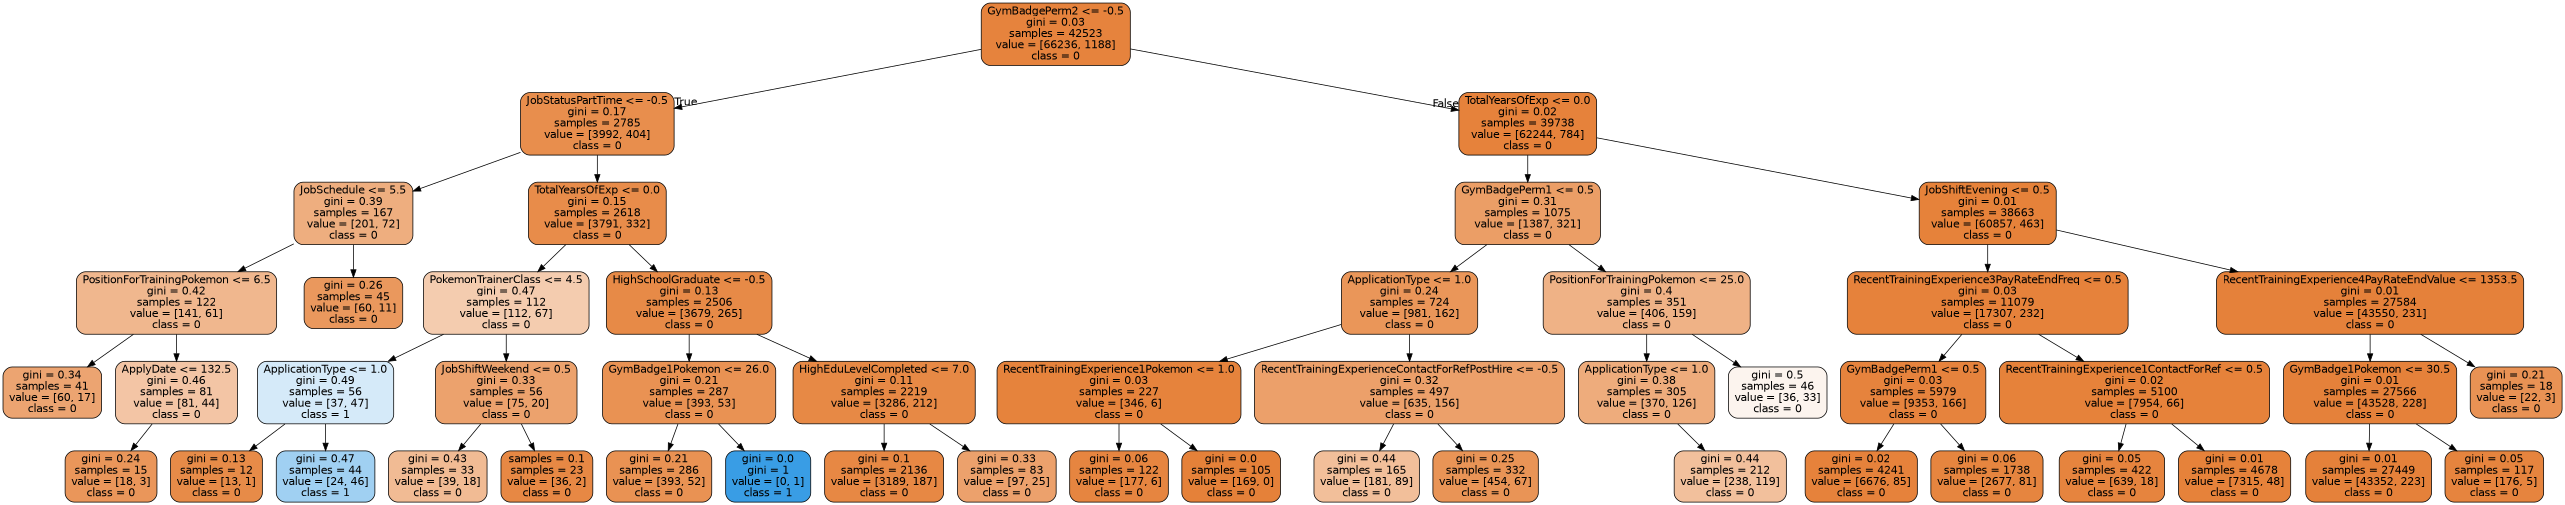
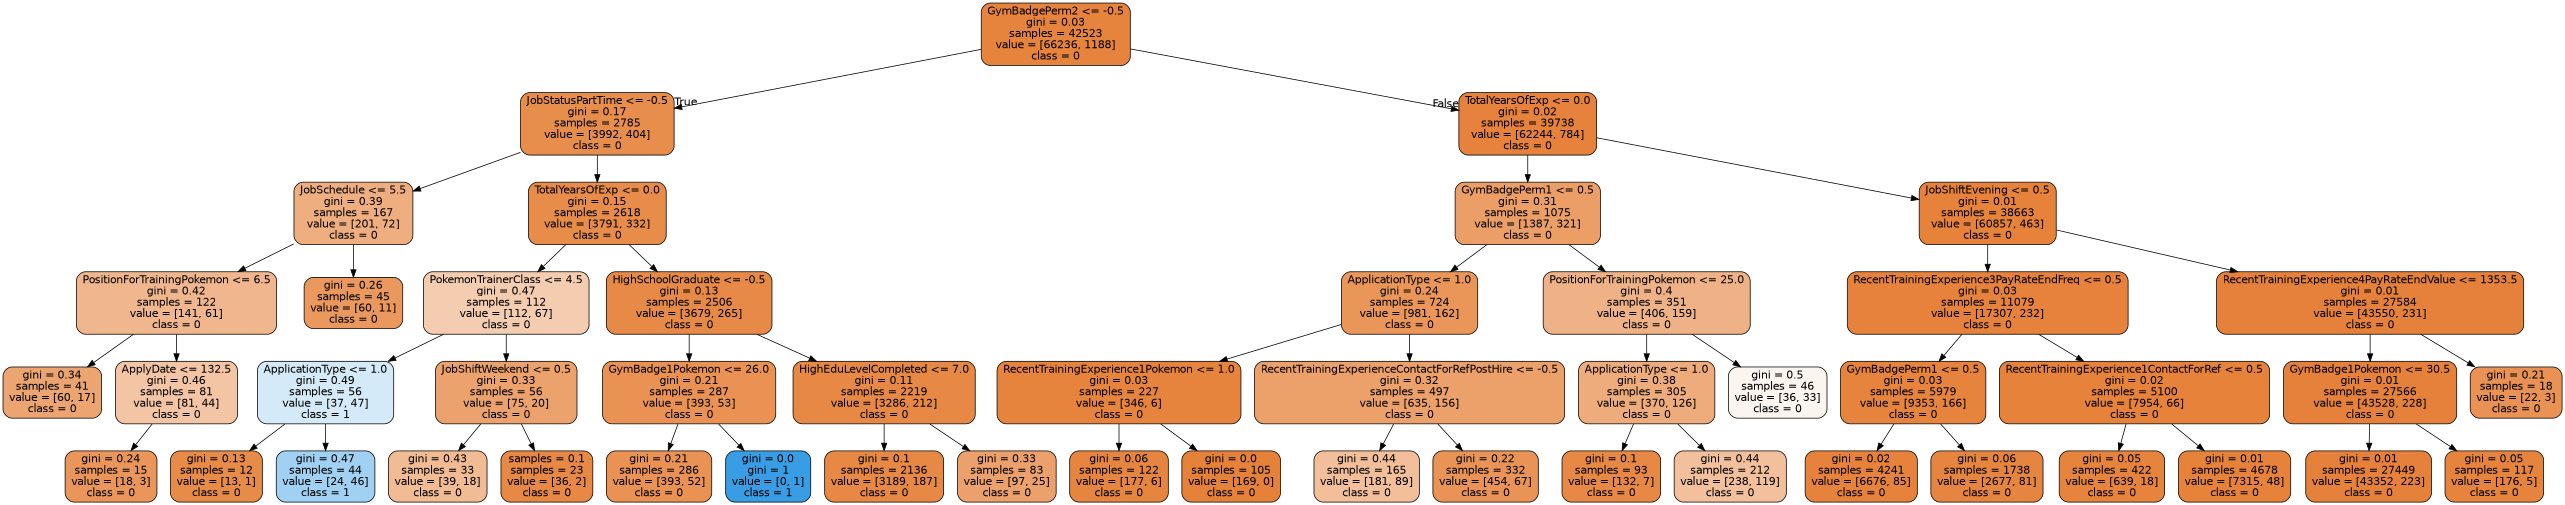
(1486, 477) -> (1486, 477)
none -> (1611, 477)
